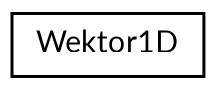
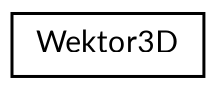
(108, 45) -> (108, 45)
